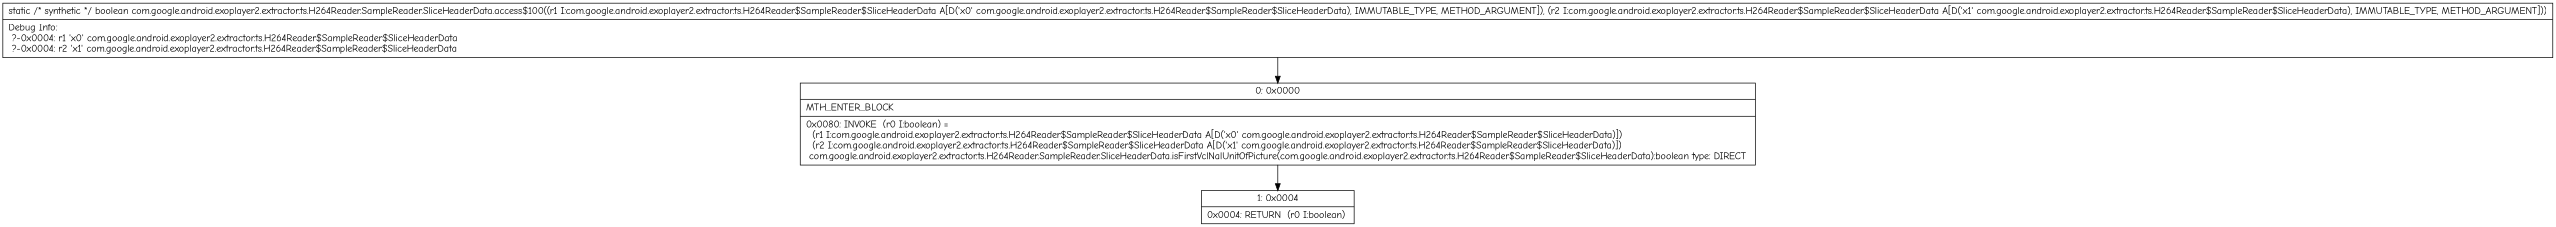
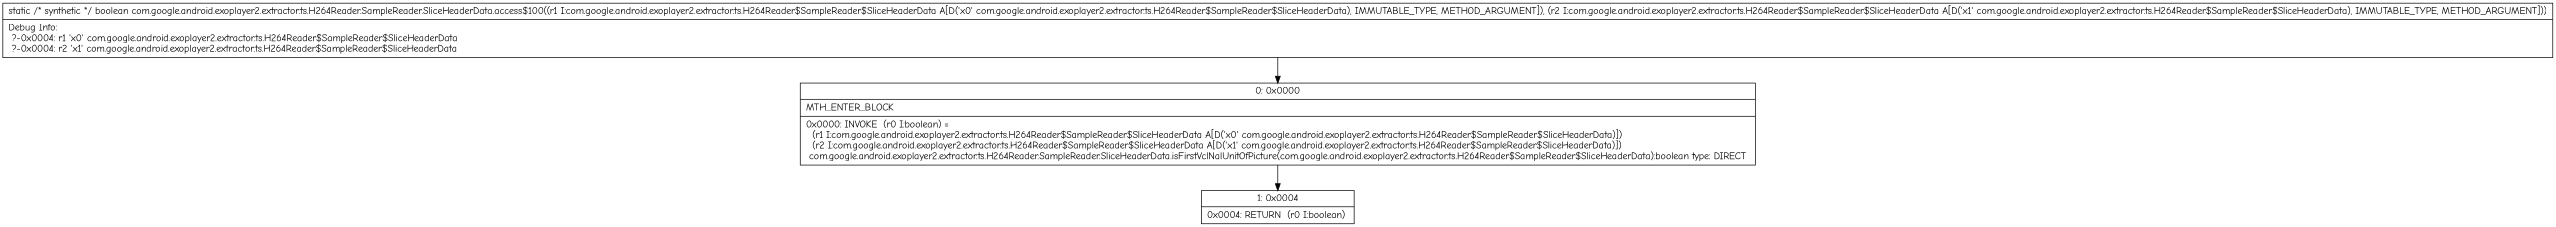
(879, 124) -> (879, 124)
